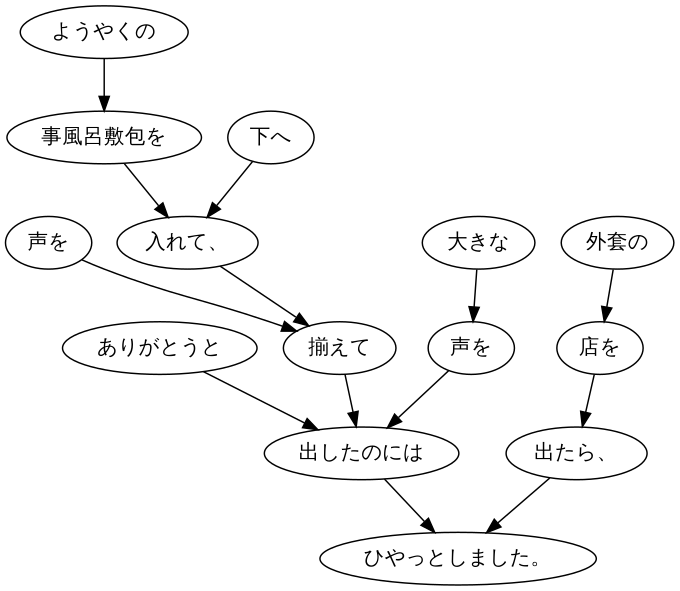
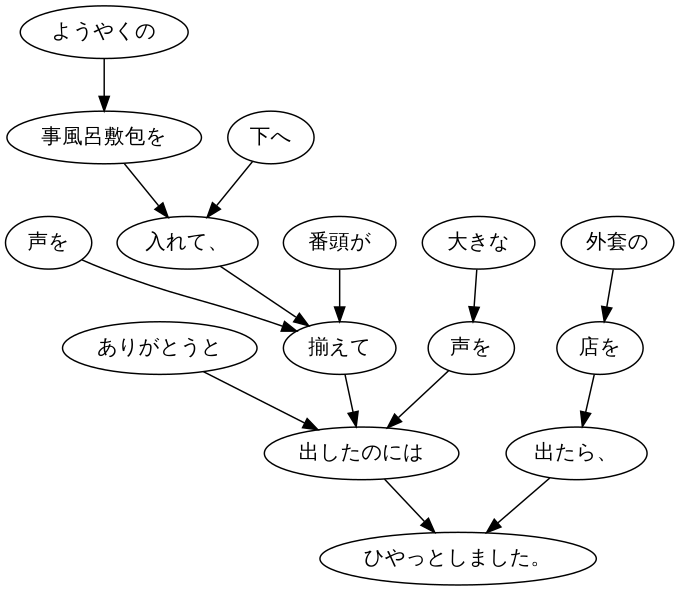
none -> (340, 243)
